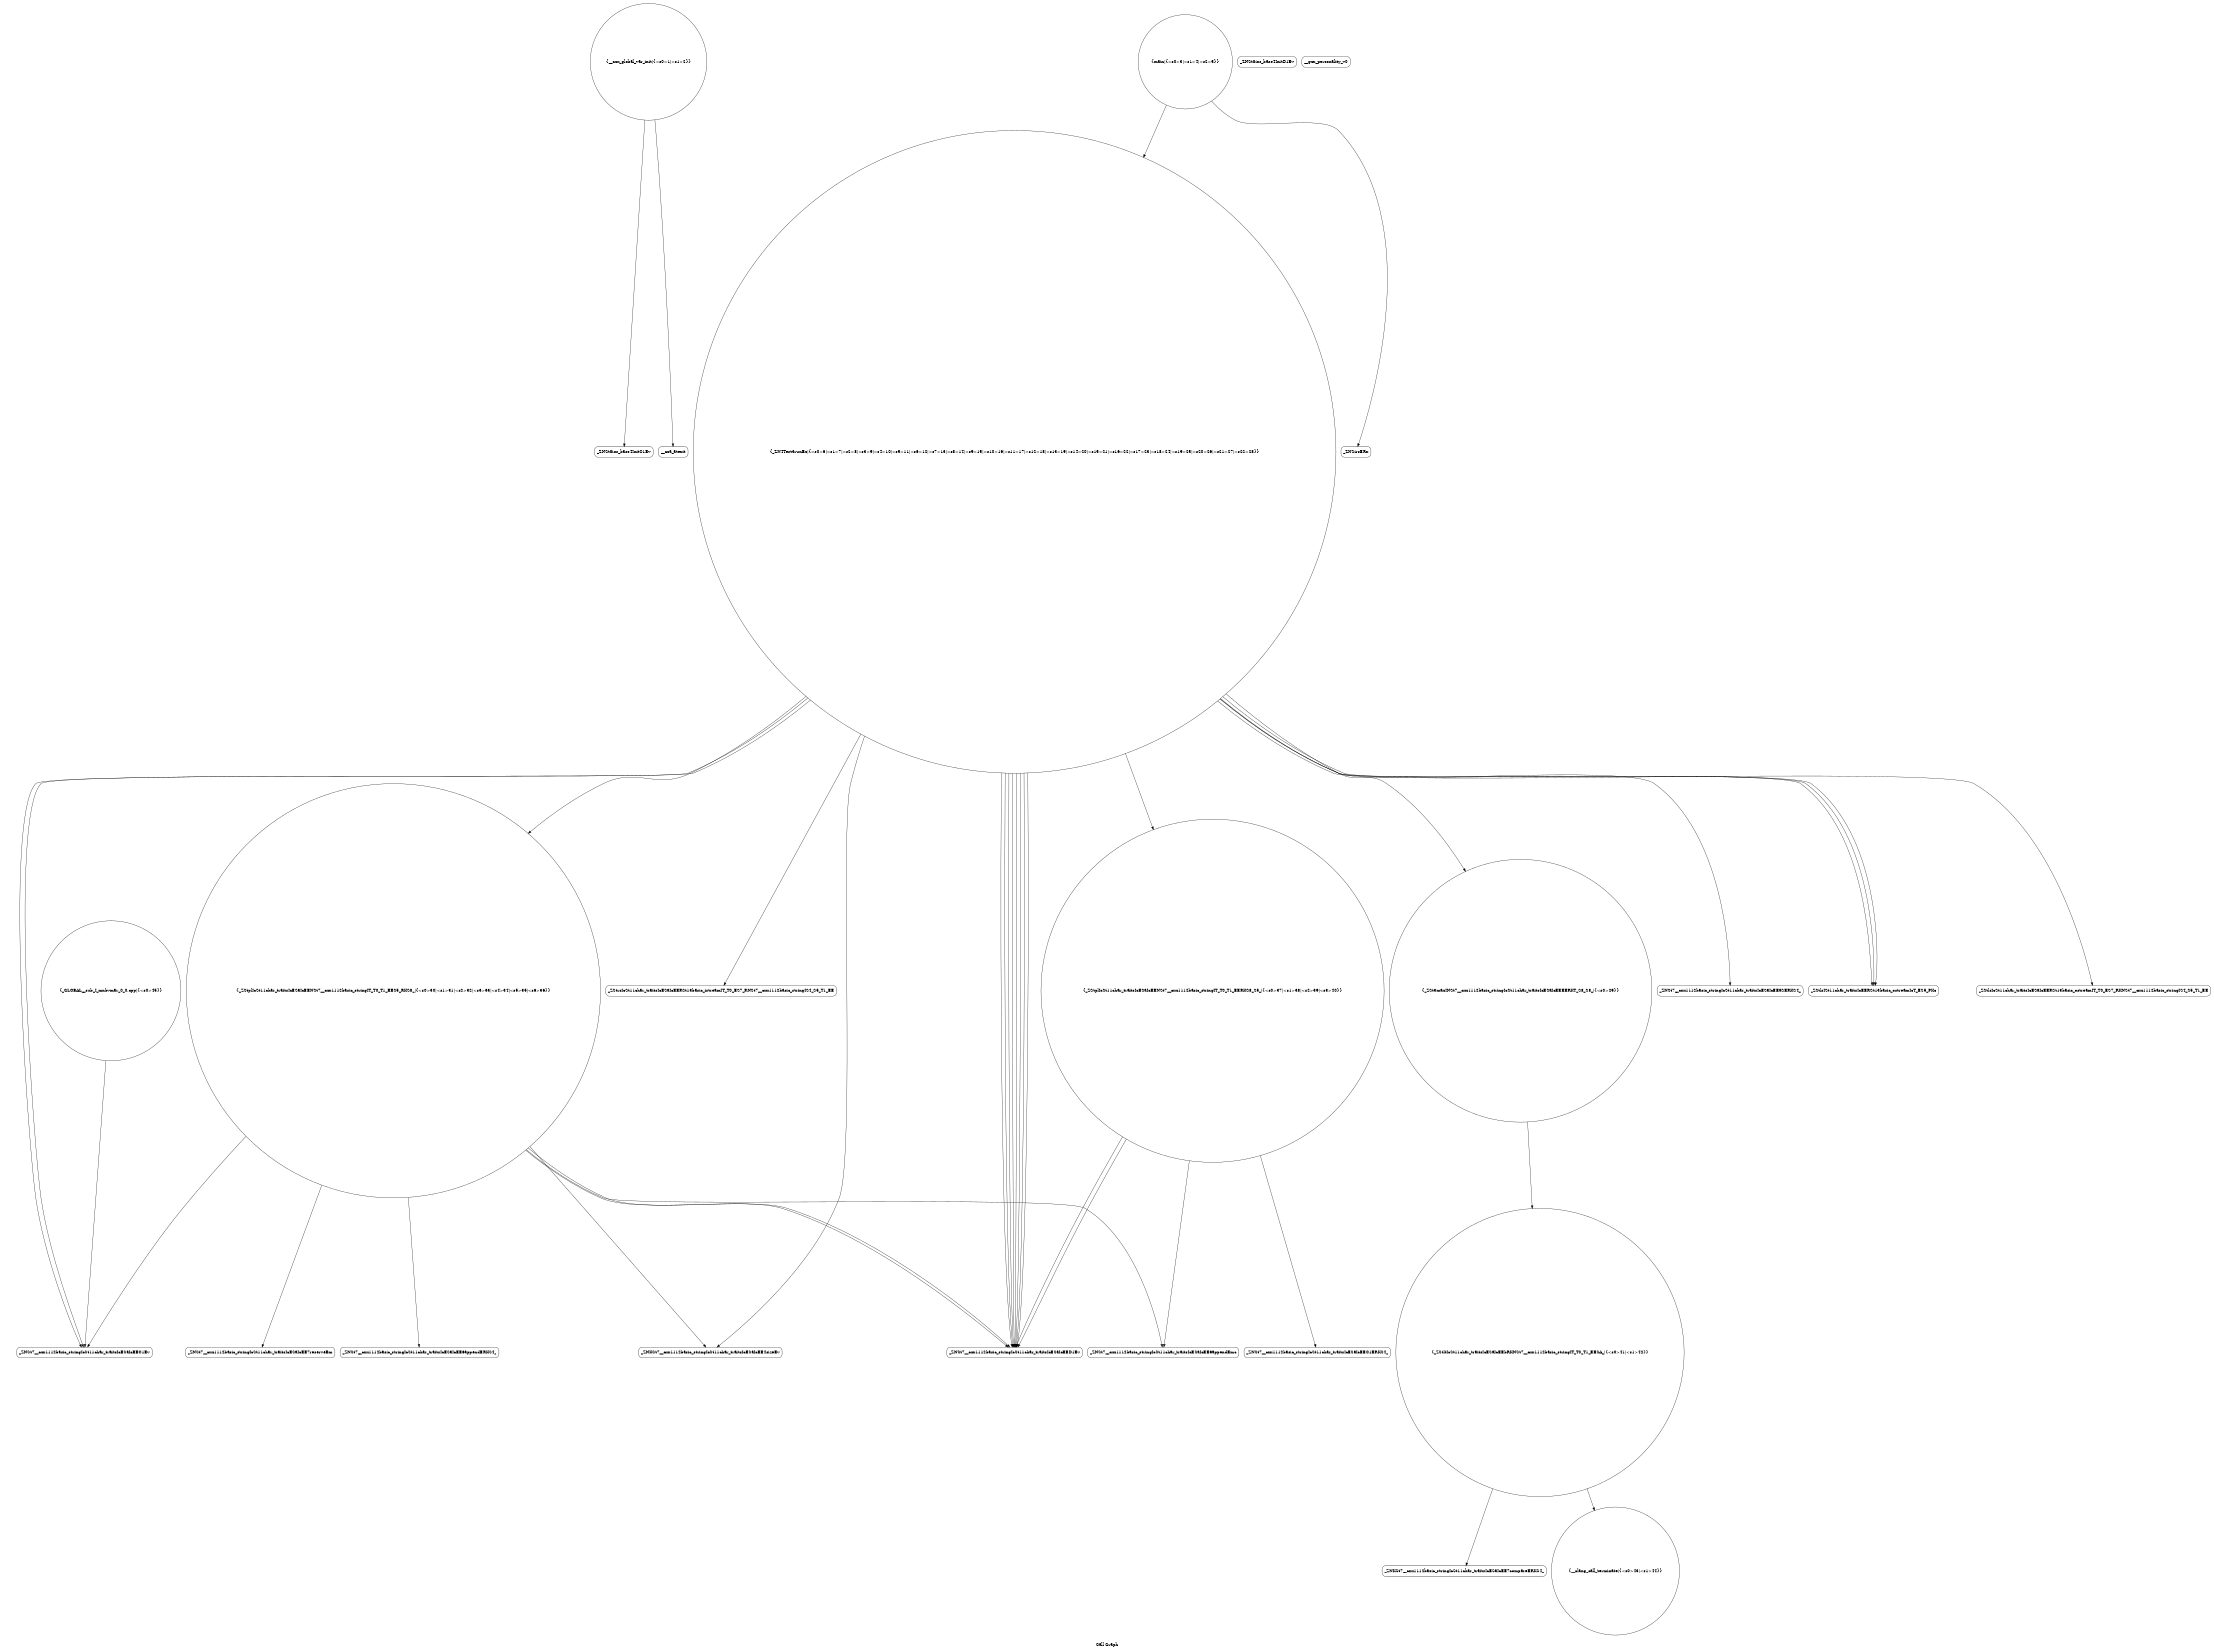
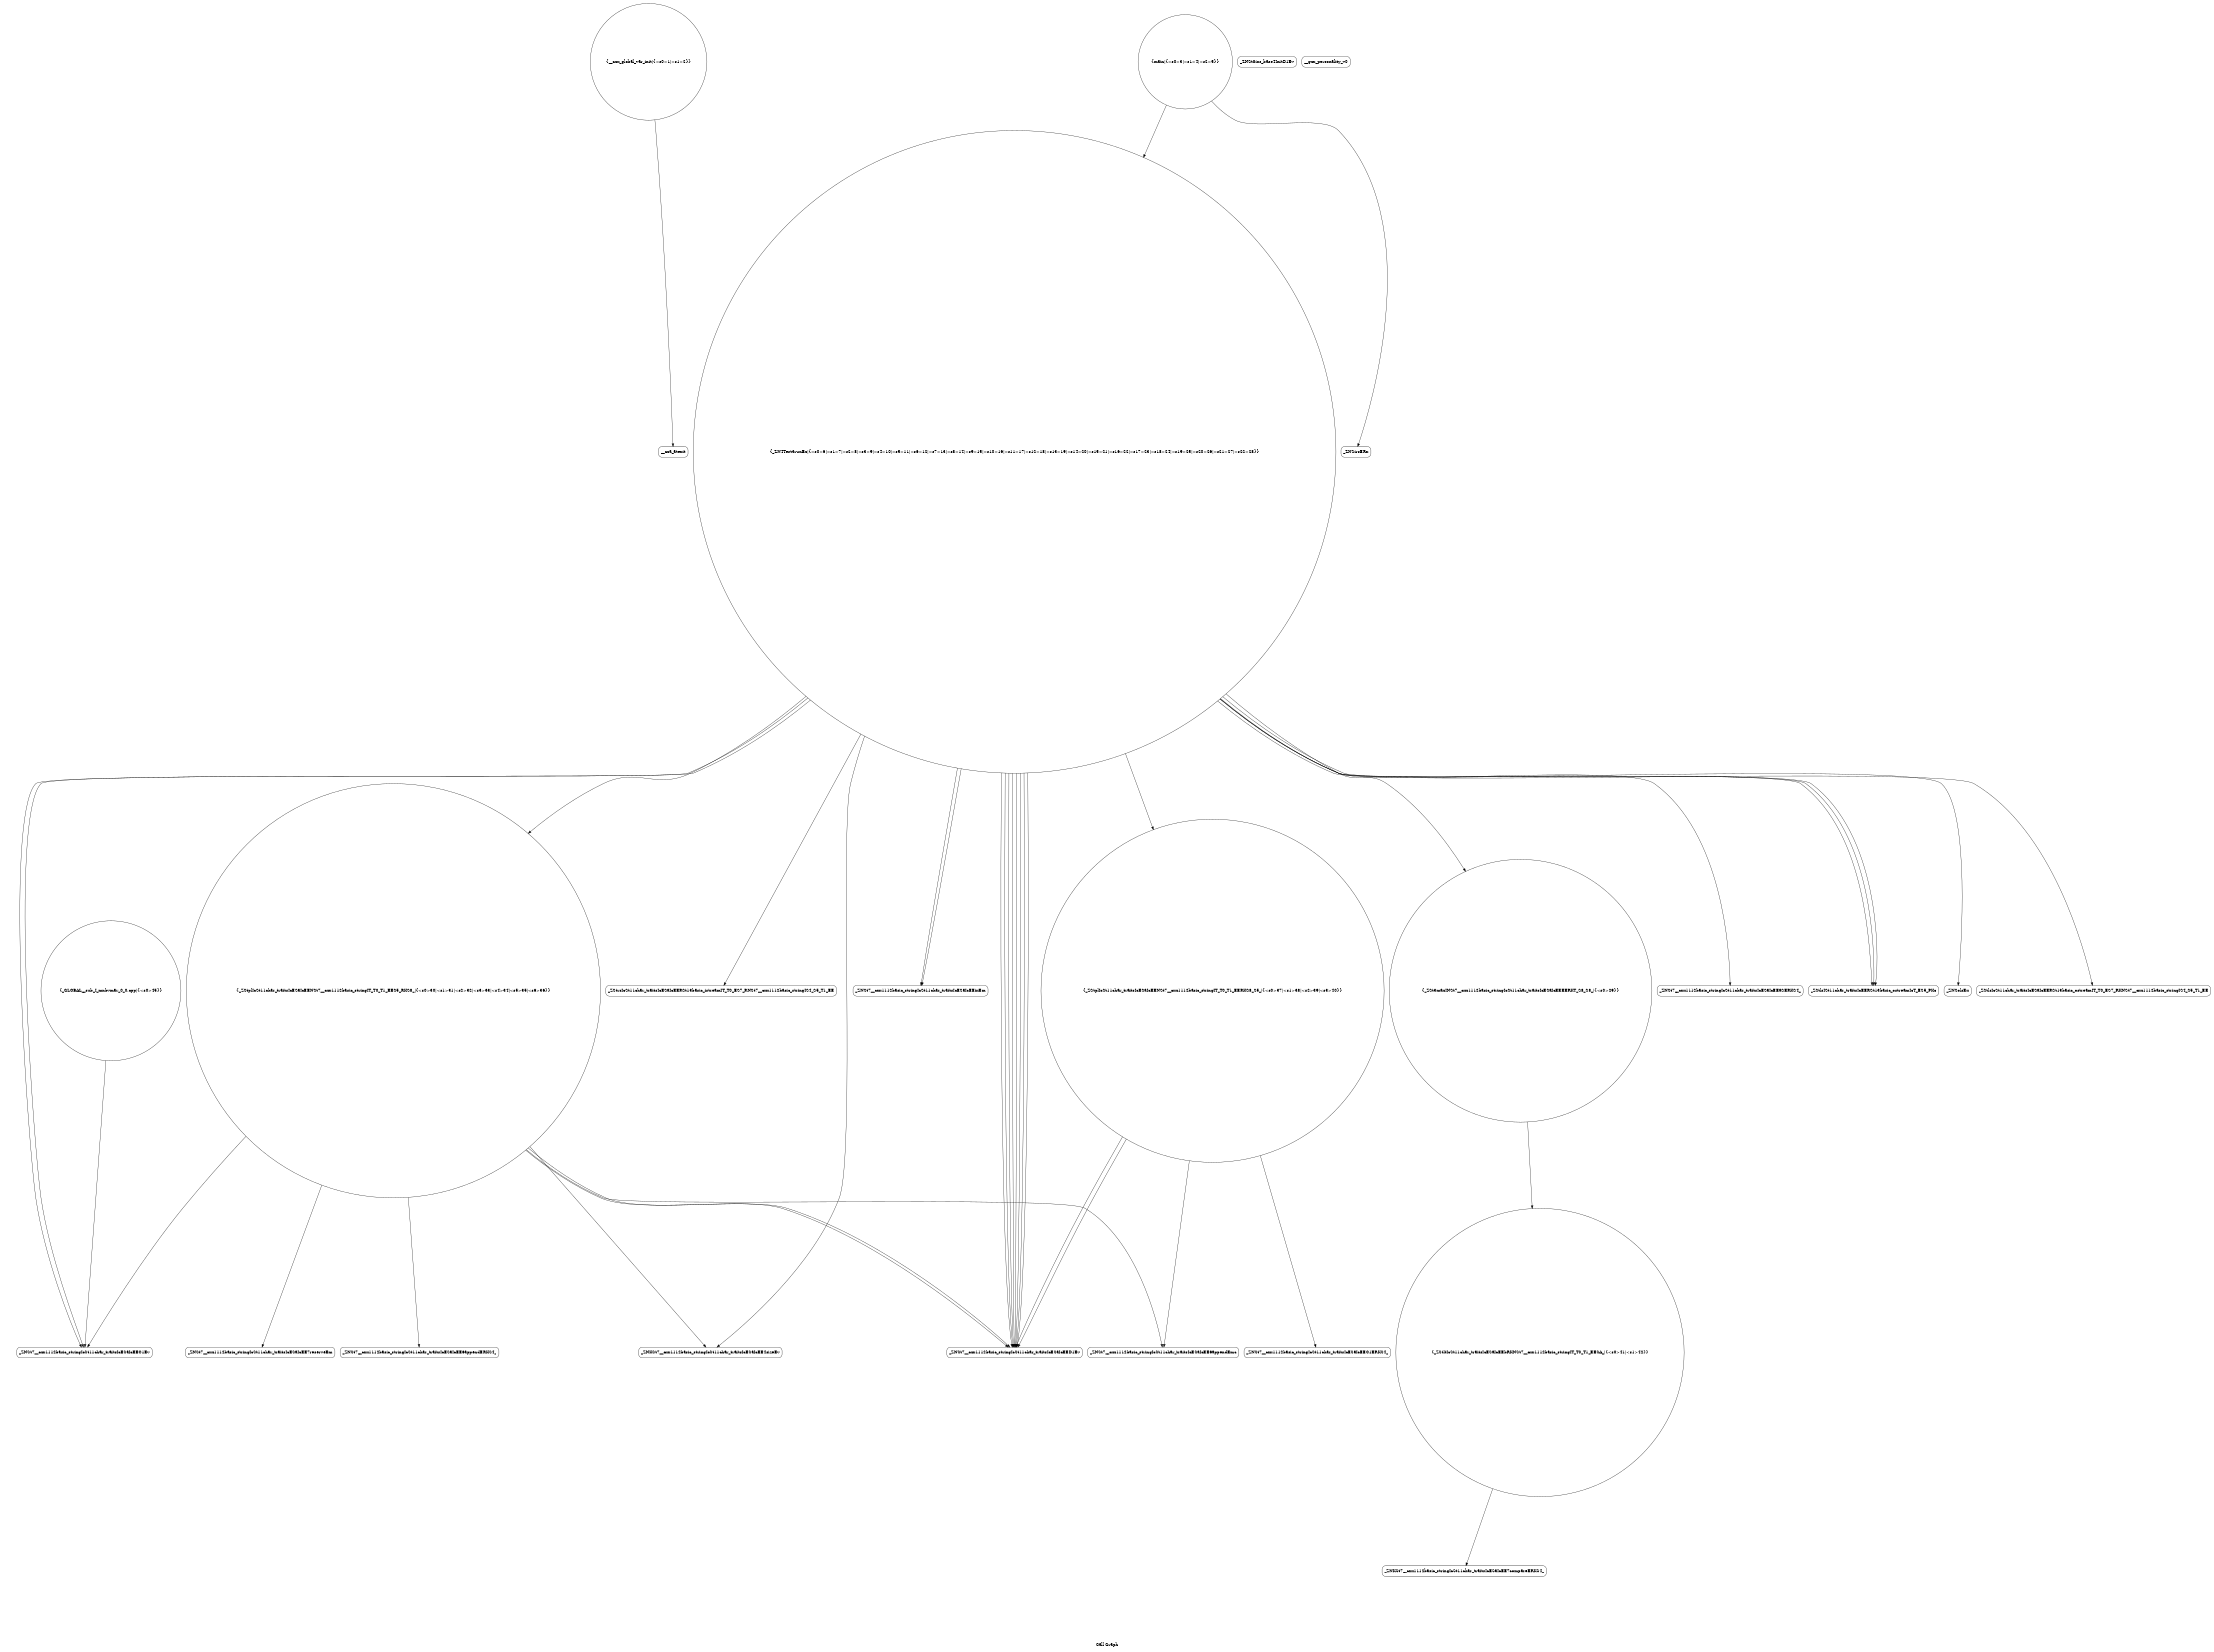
(624, 452) -> none
none -> (921, 991)
none -> (1958, 991)
(1615, 1571) -> none
